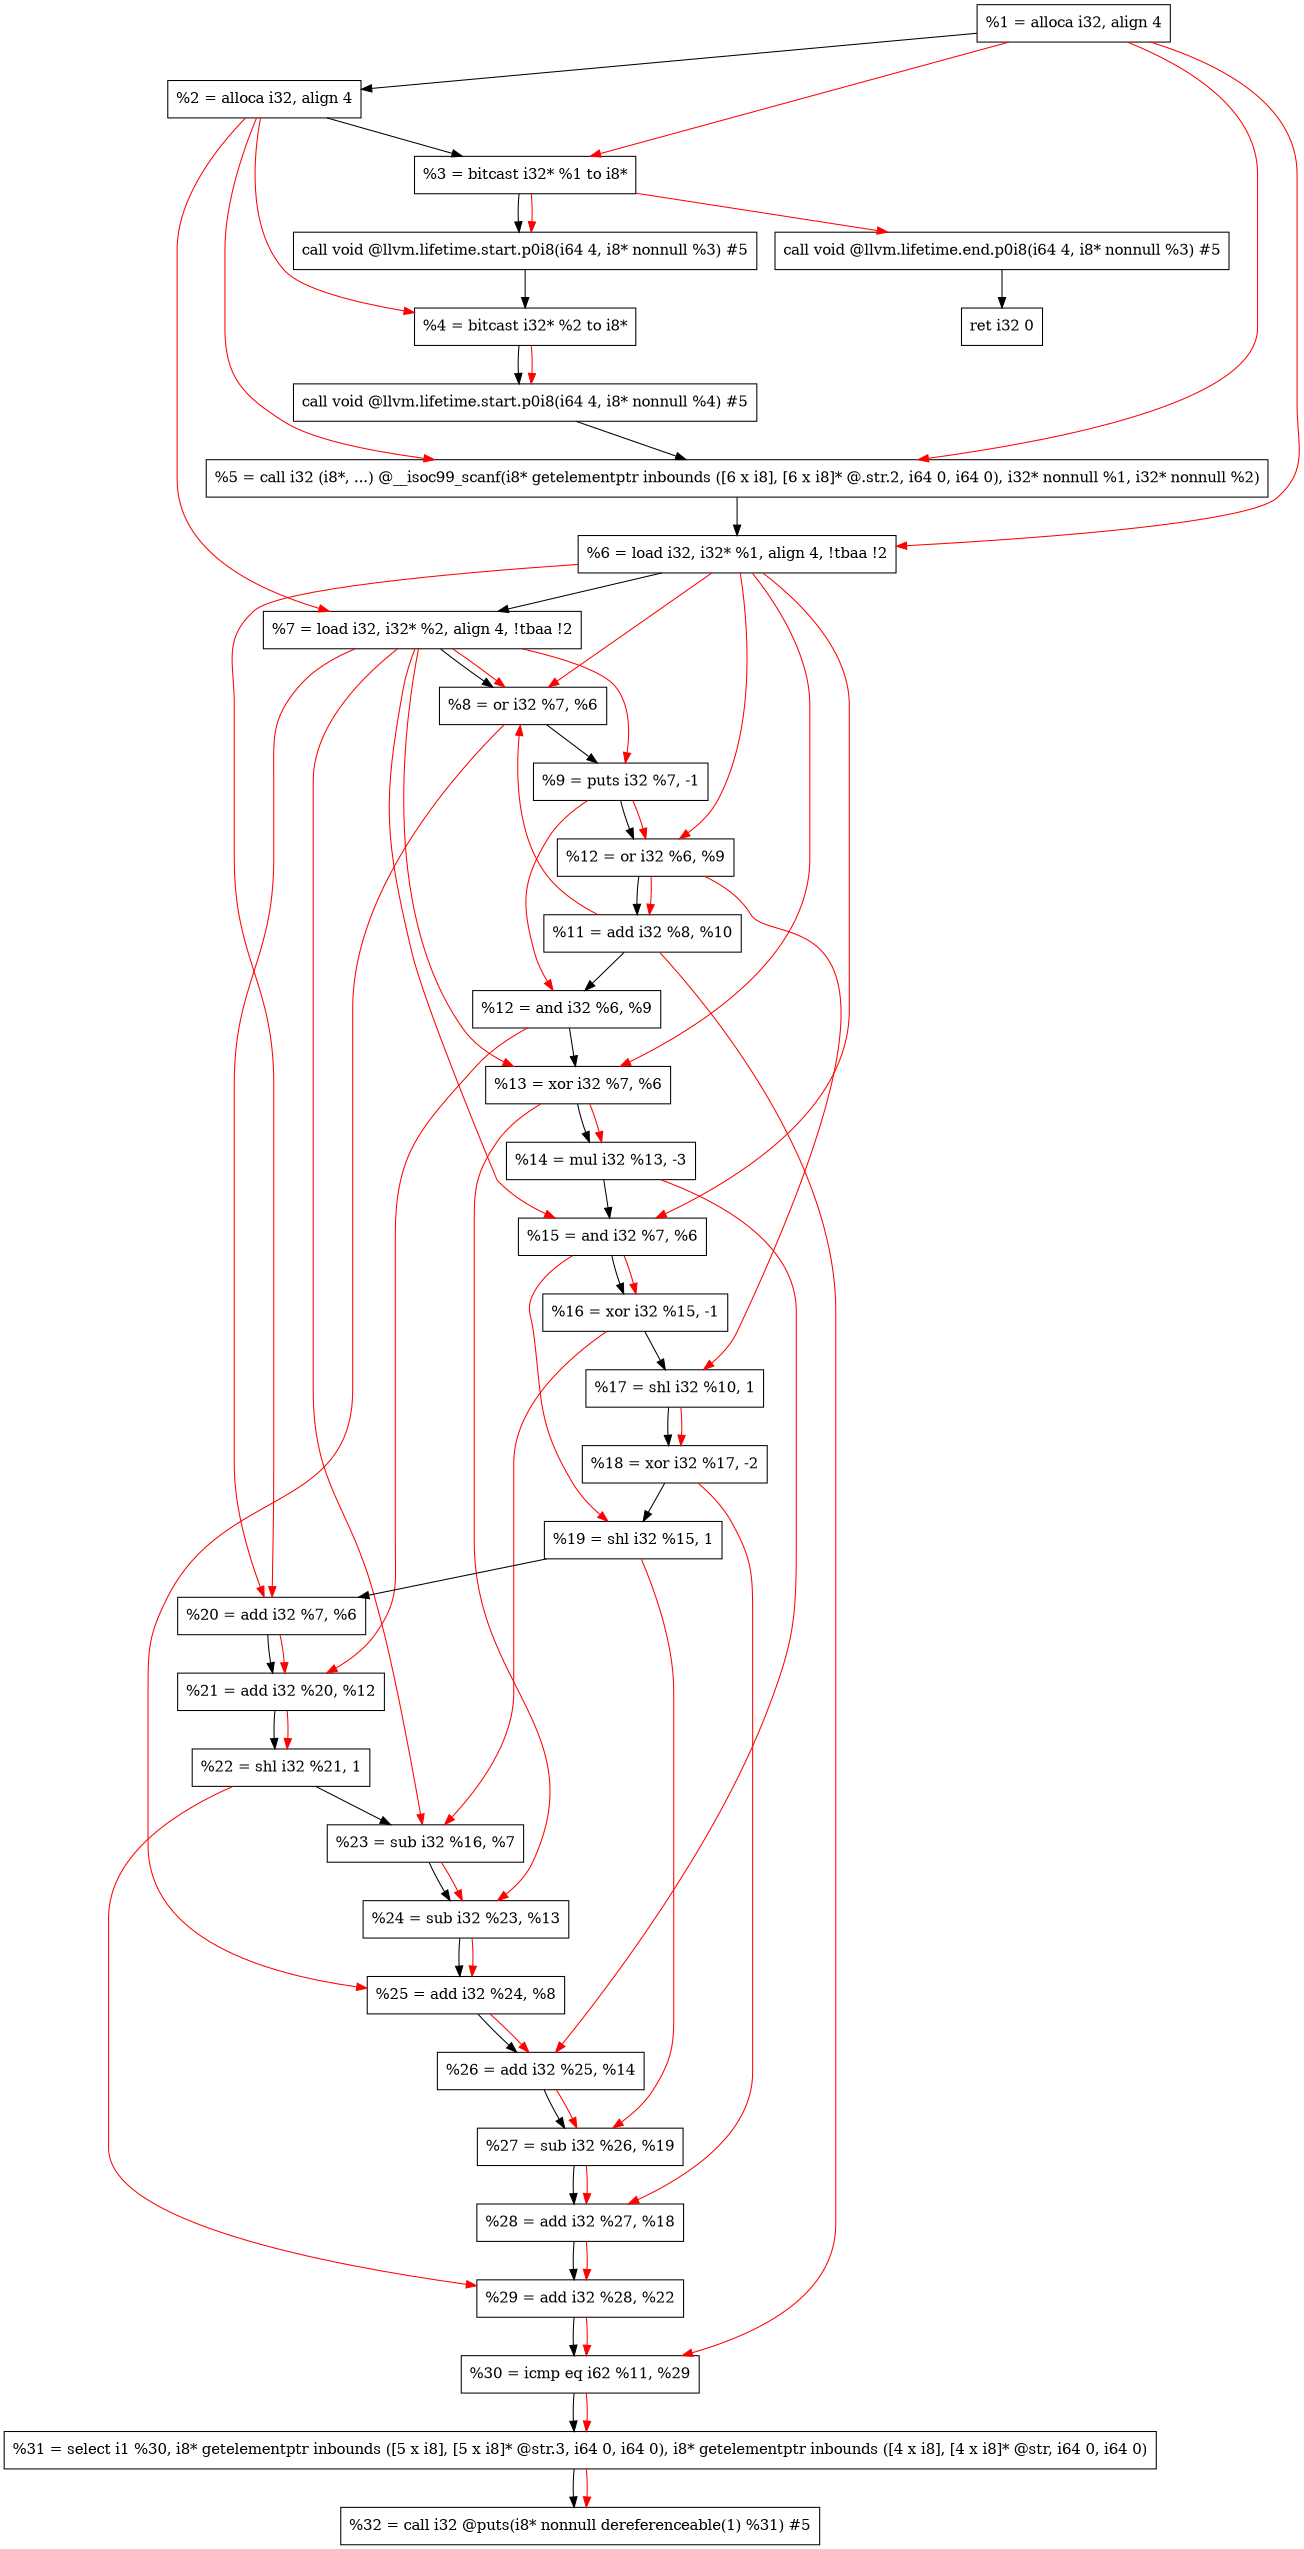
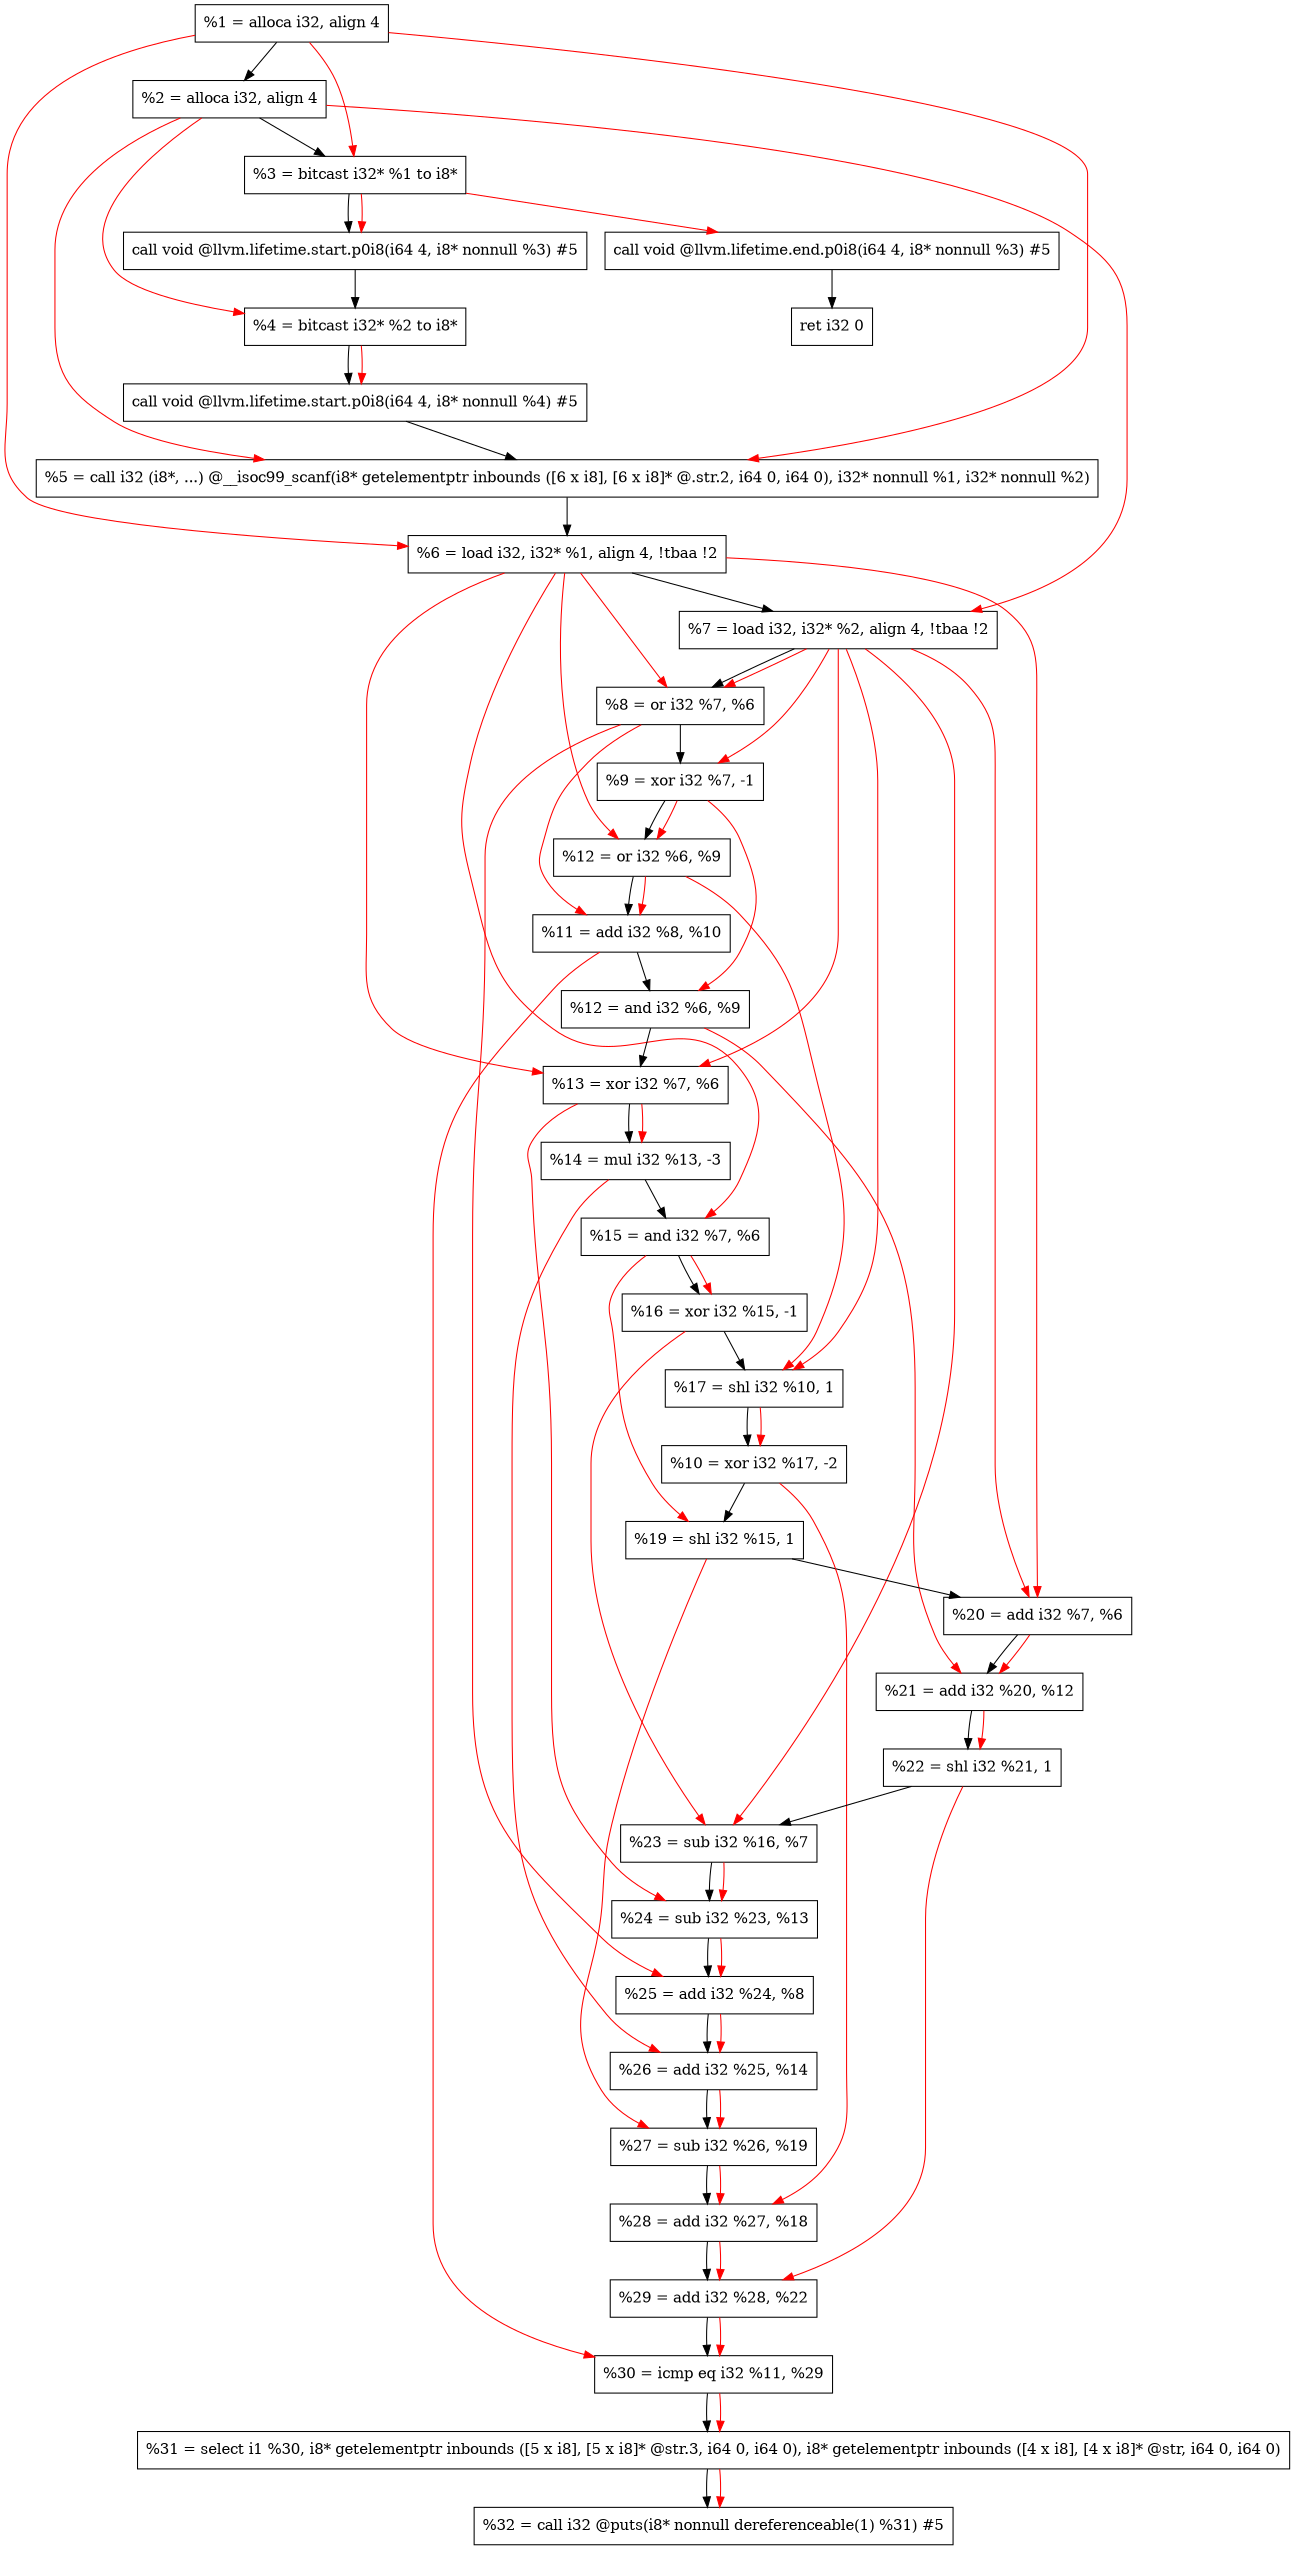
(621, 782) -> (680, 782)
(528, 840) -> (555, 806)
(411, 950) -> (878, 1017)
(675, 1464) -> (754, 1464)
(580, 2374) -> (714, 2374)
